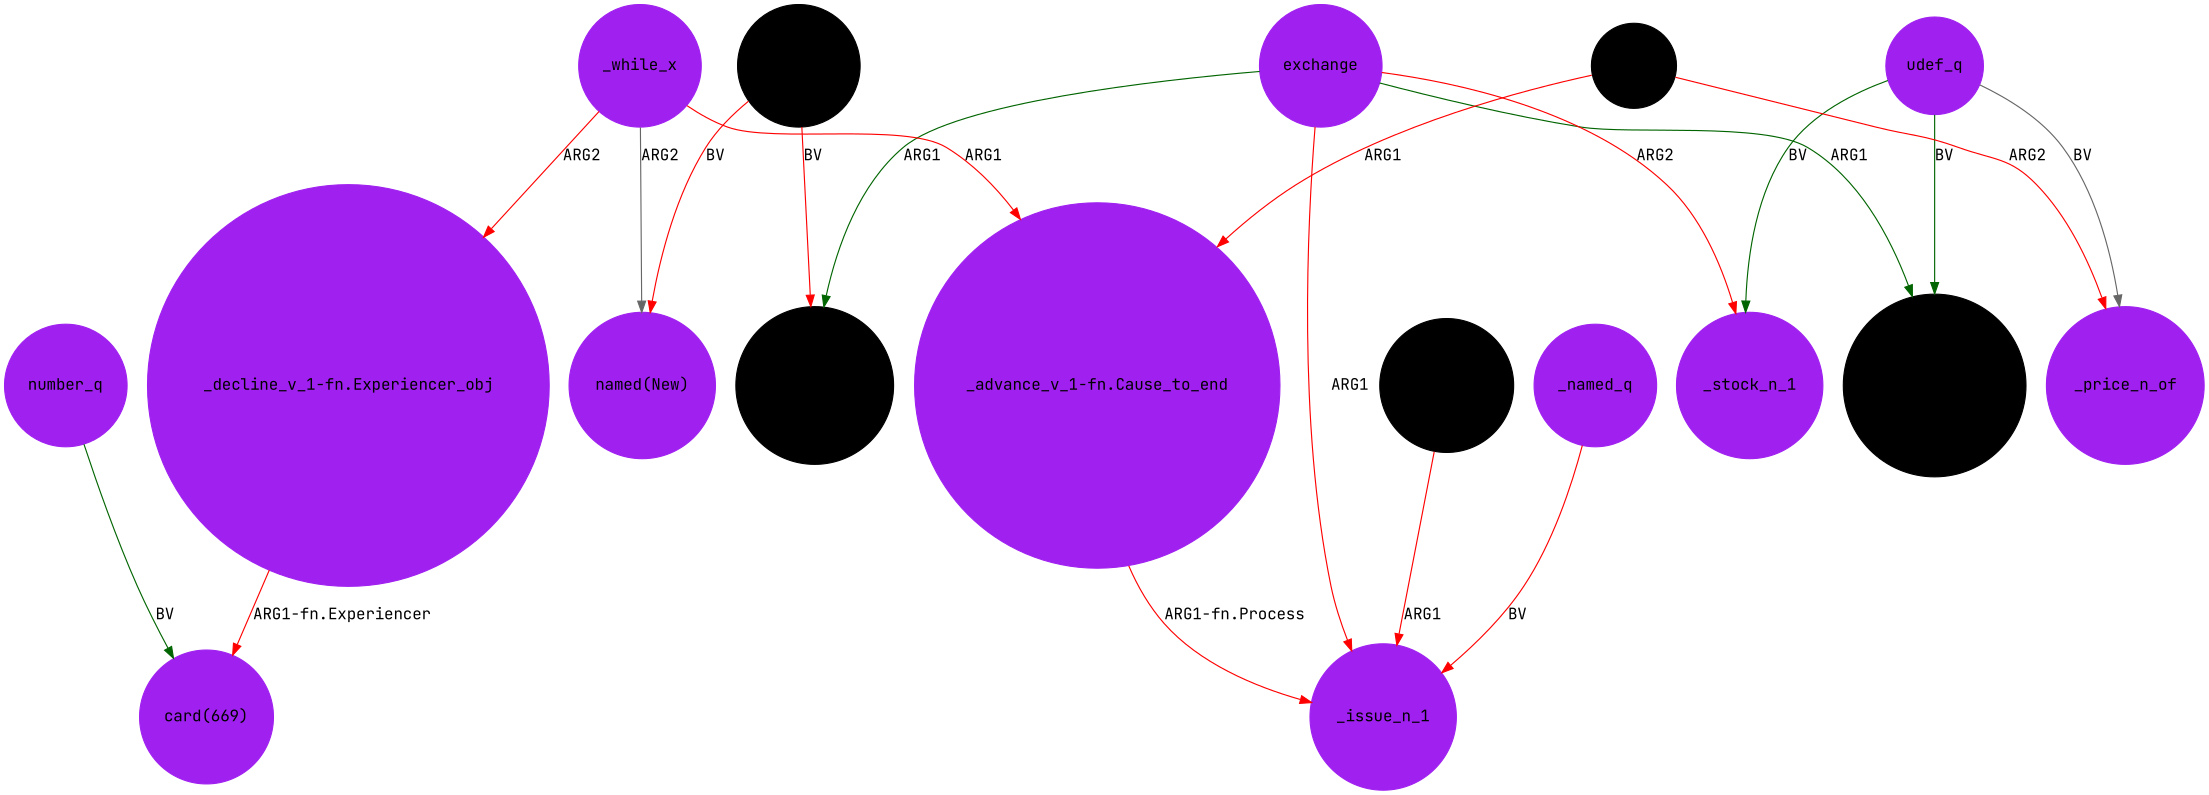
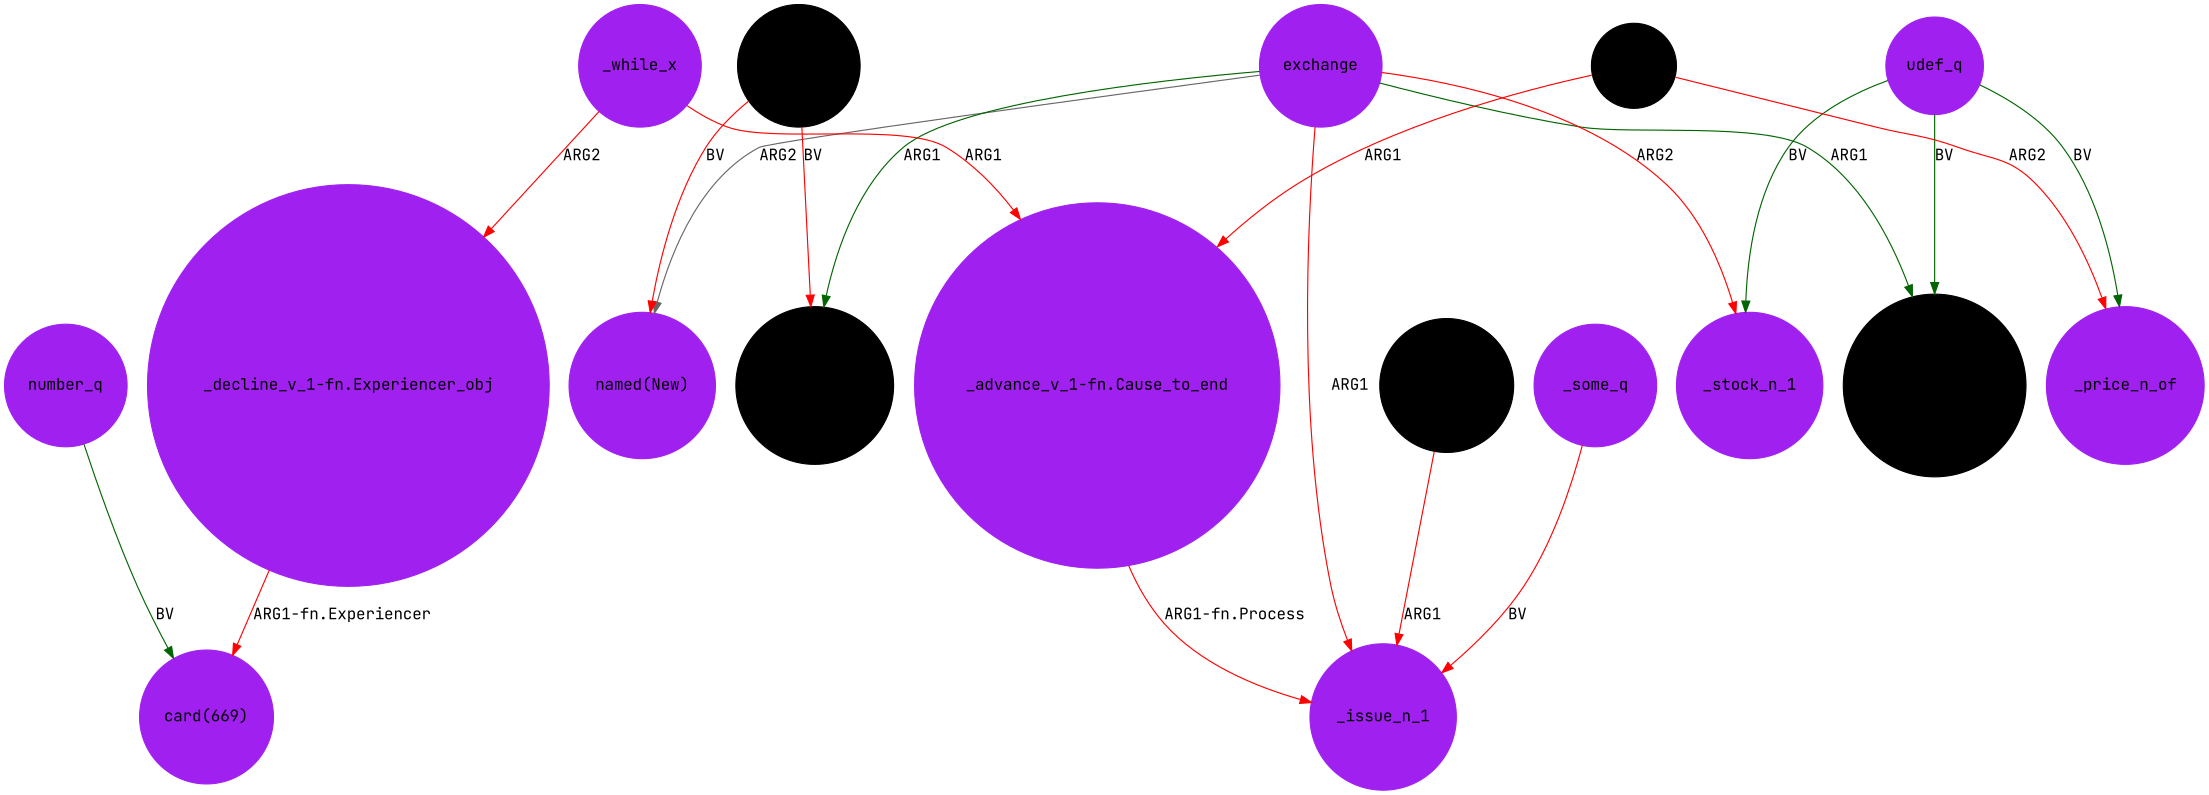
(2077, 170) -> (2077, 170)
(641, 214) -> (915, 123)
(1595, 385) -> (1595, 385)
